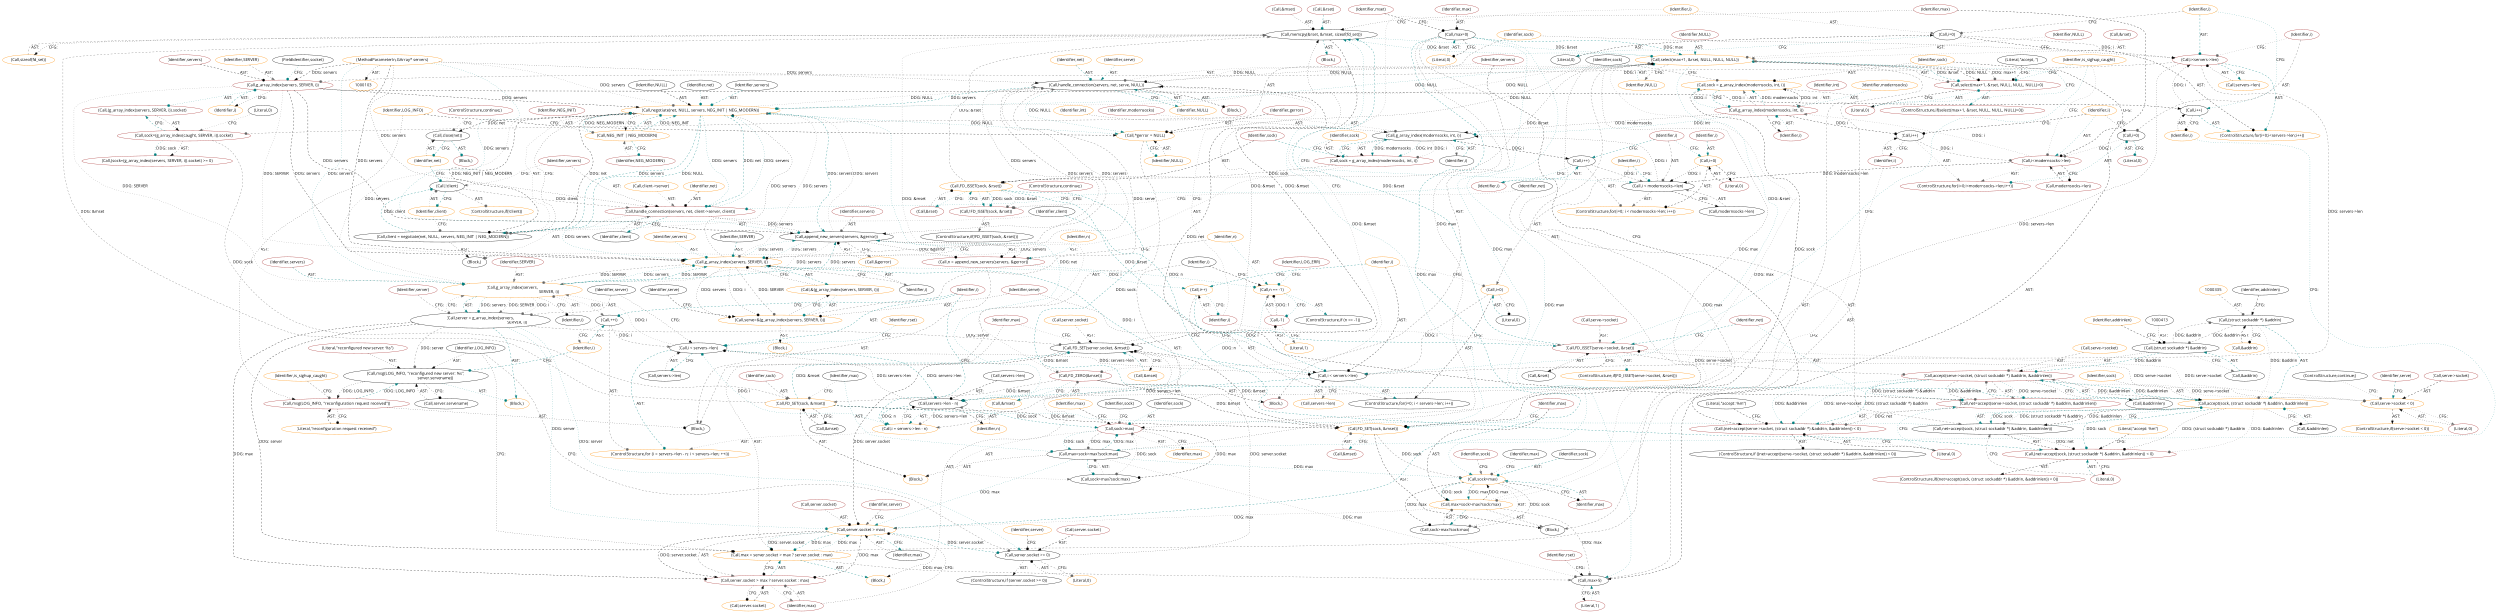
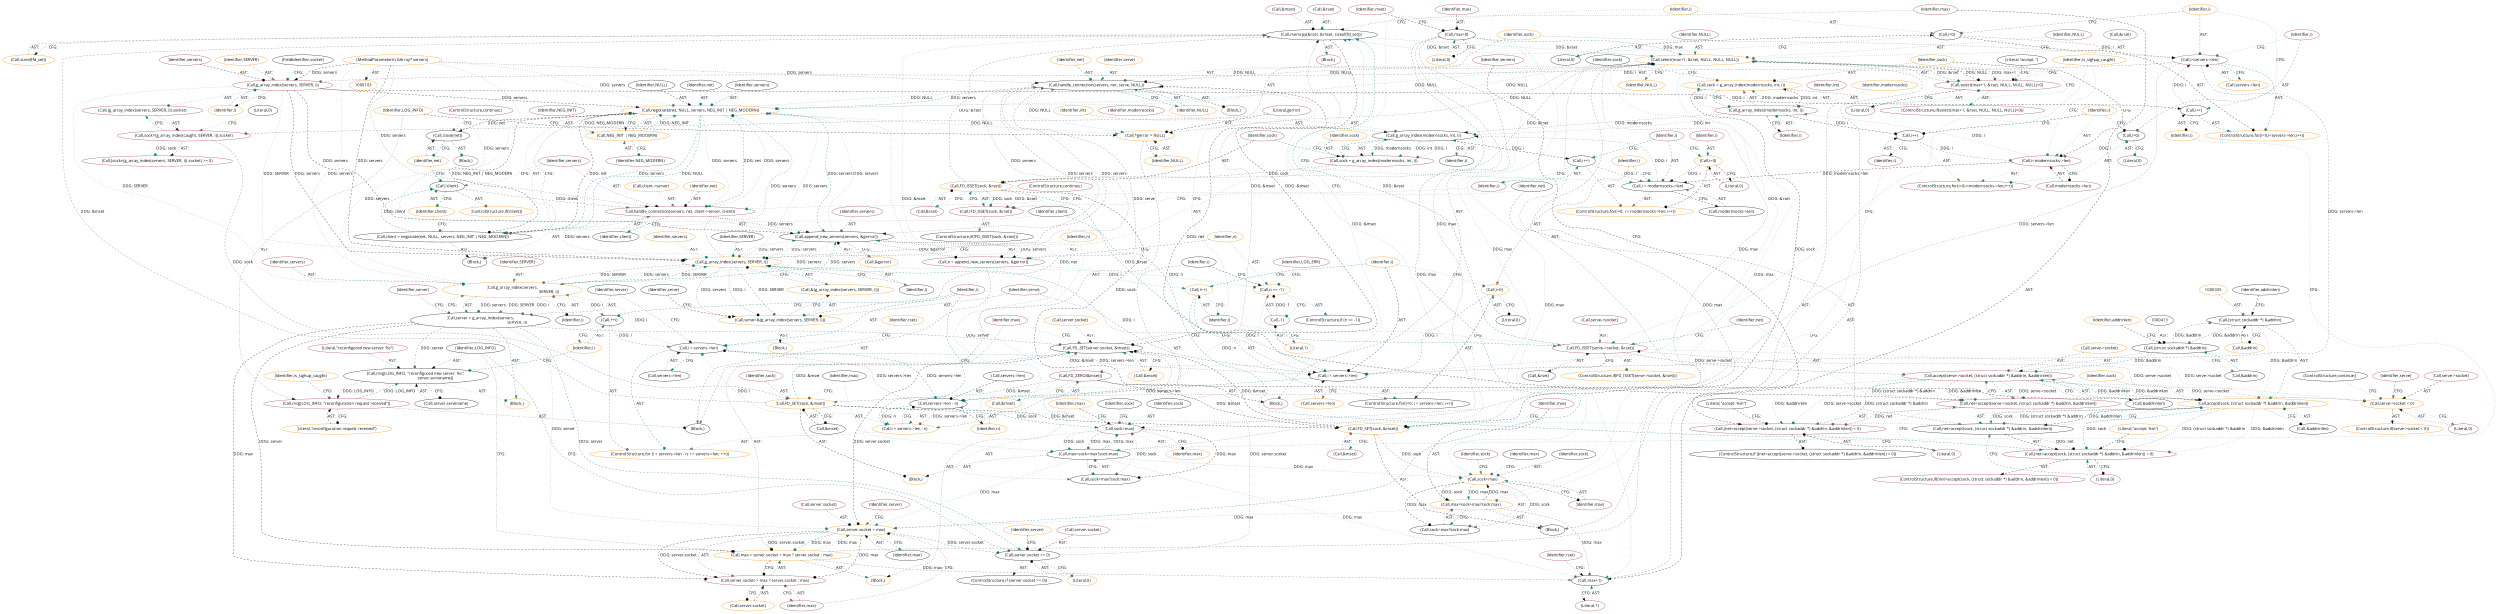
(1287, 111) -> (1287, 111)
(1044, 359) -> (1069, 362)
(1442, 387) -> (1442, 387)
(730, 475) -> (730, 475)
(1590, 581) -> (1590, 581)
